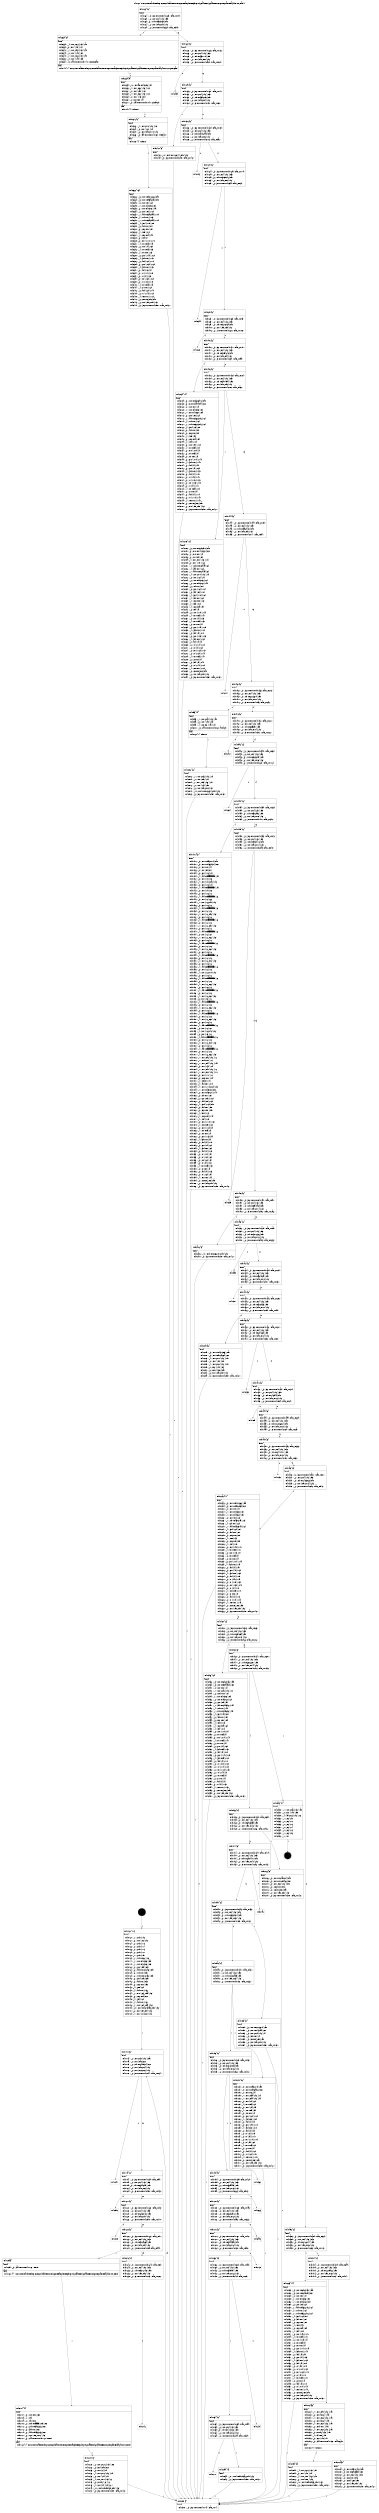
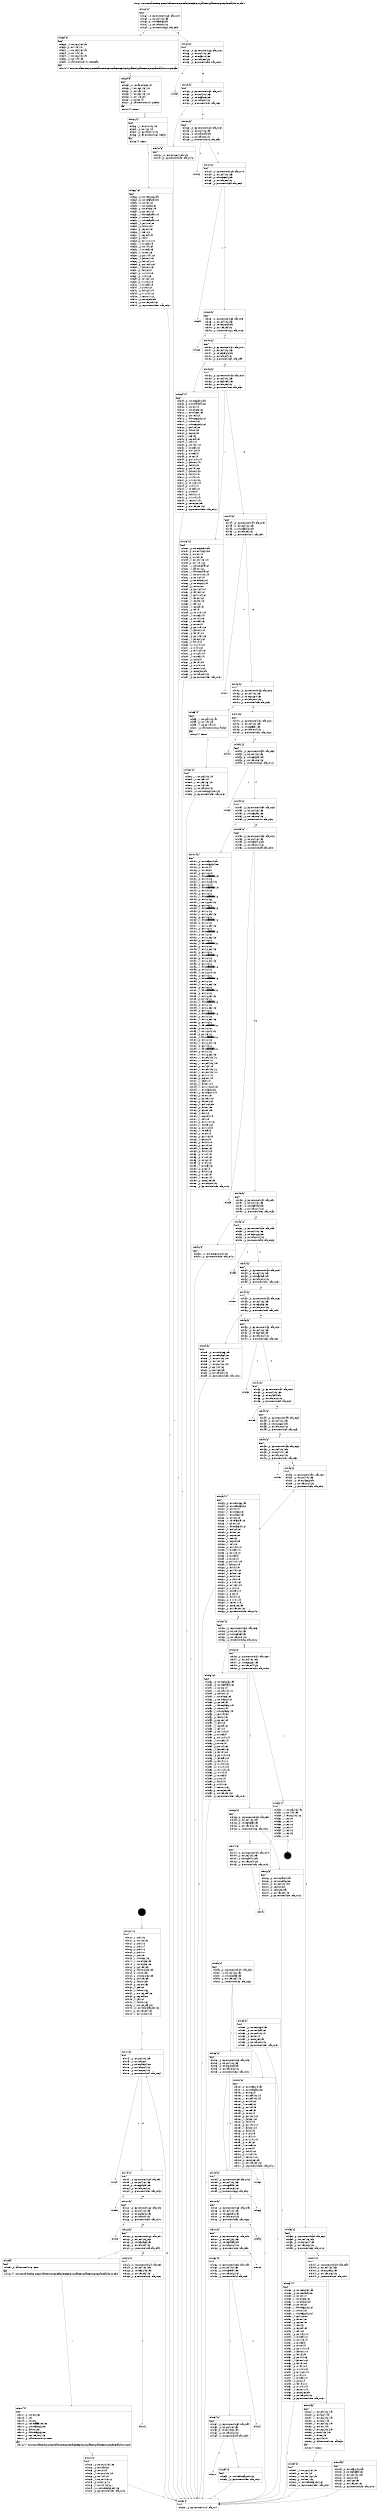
(233, 1912) -> none
